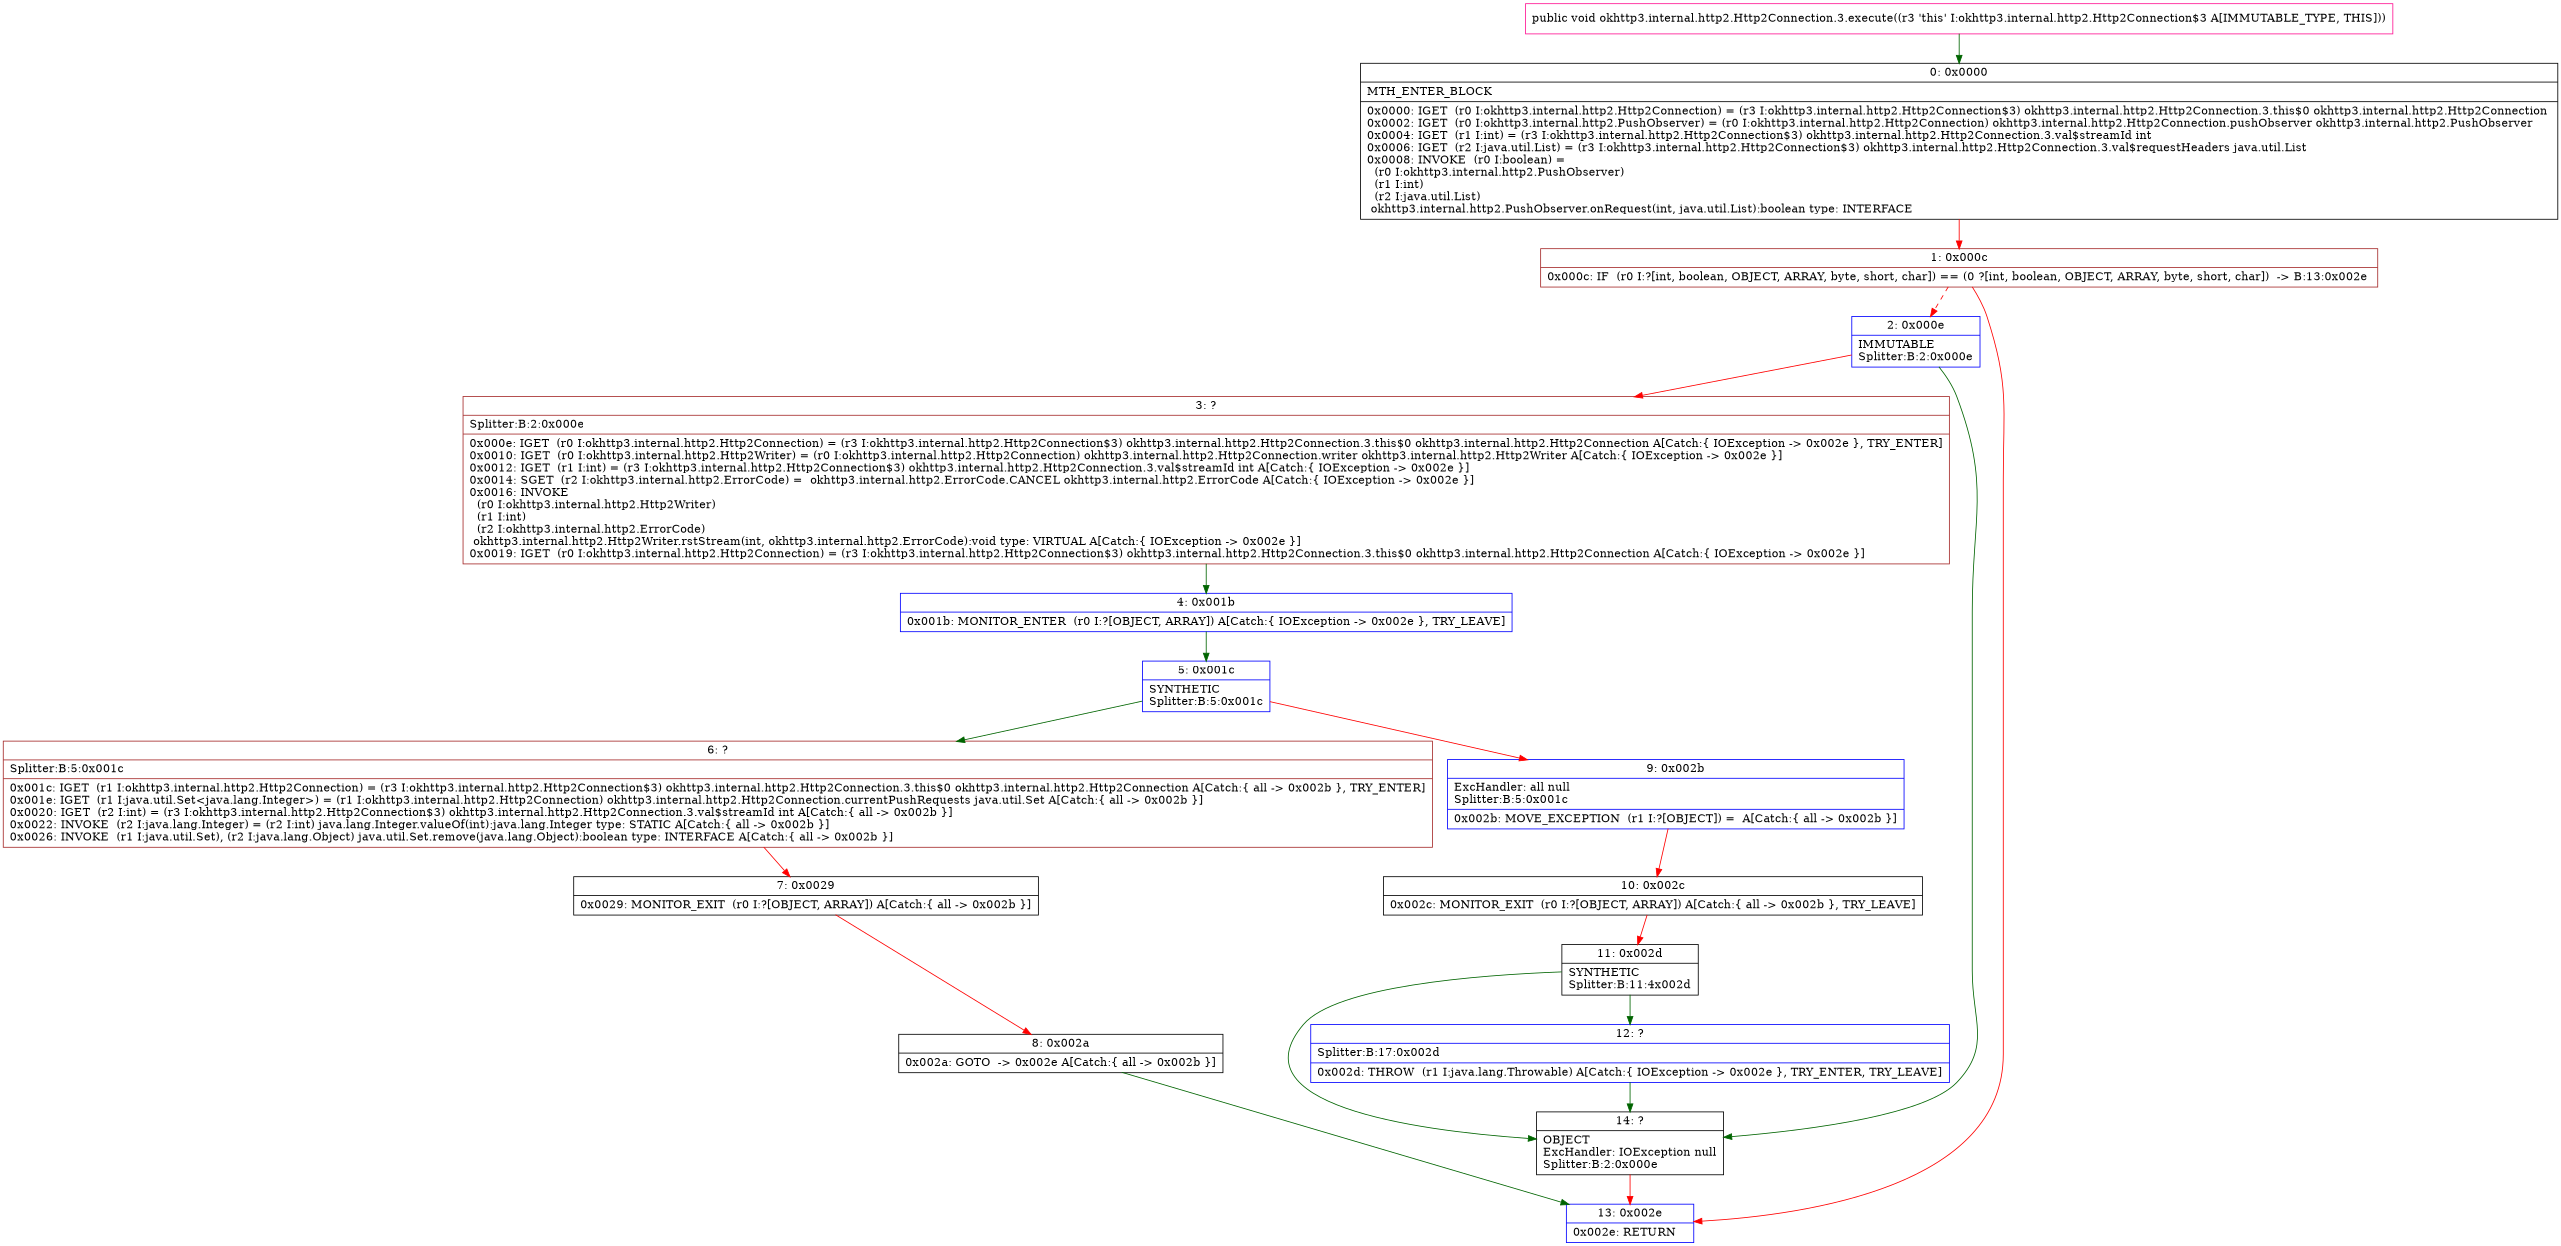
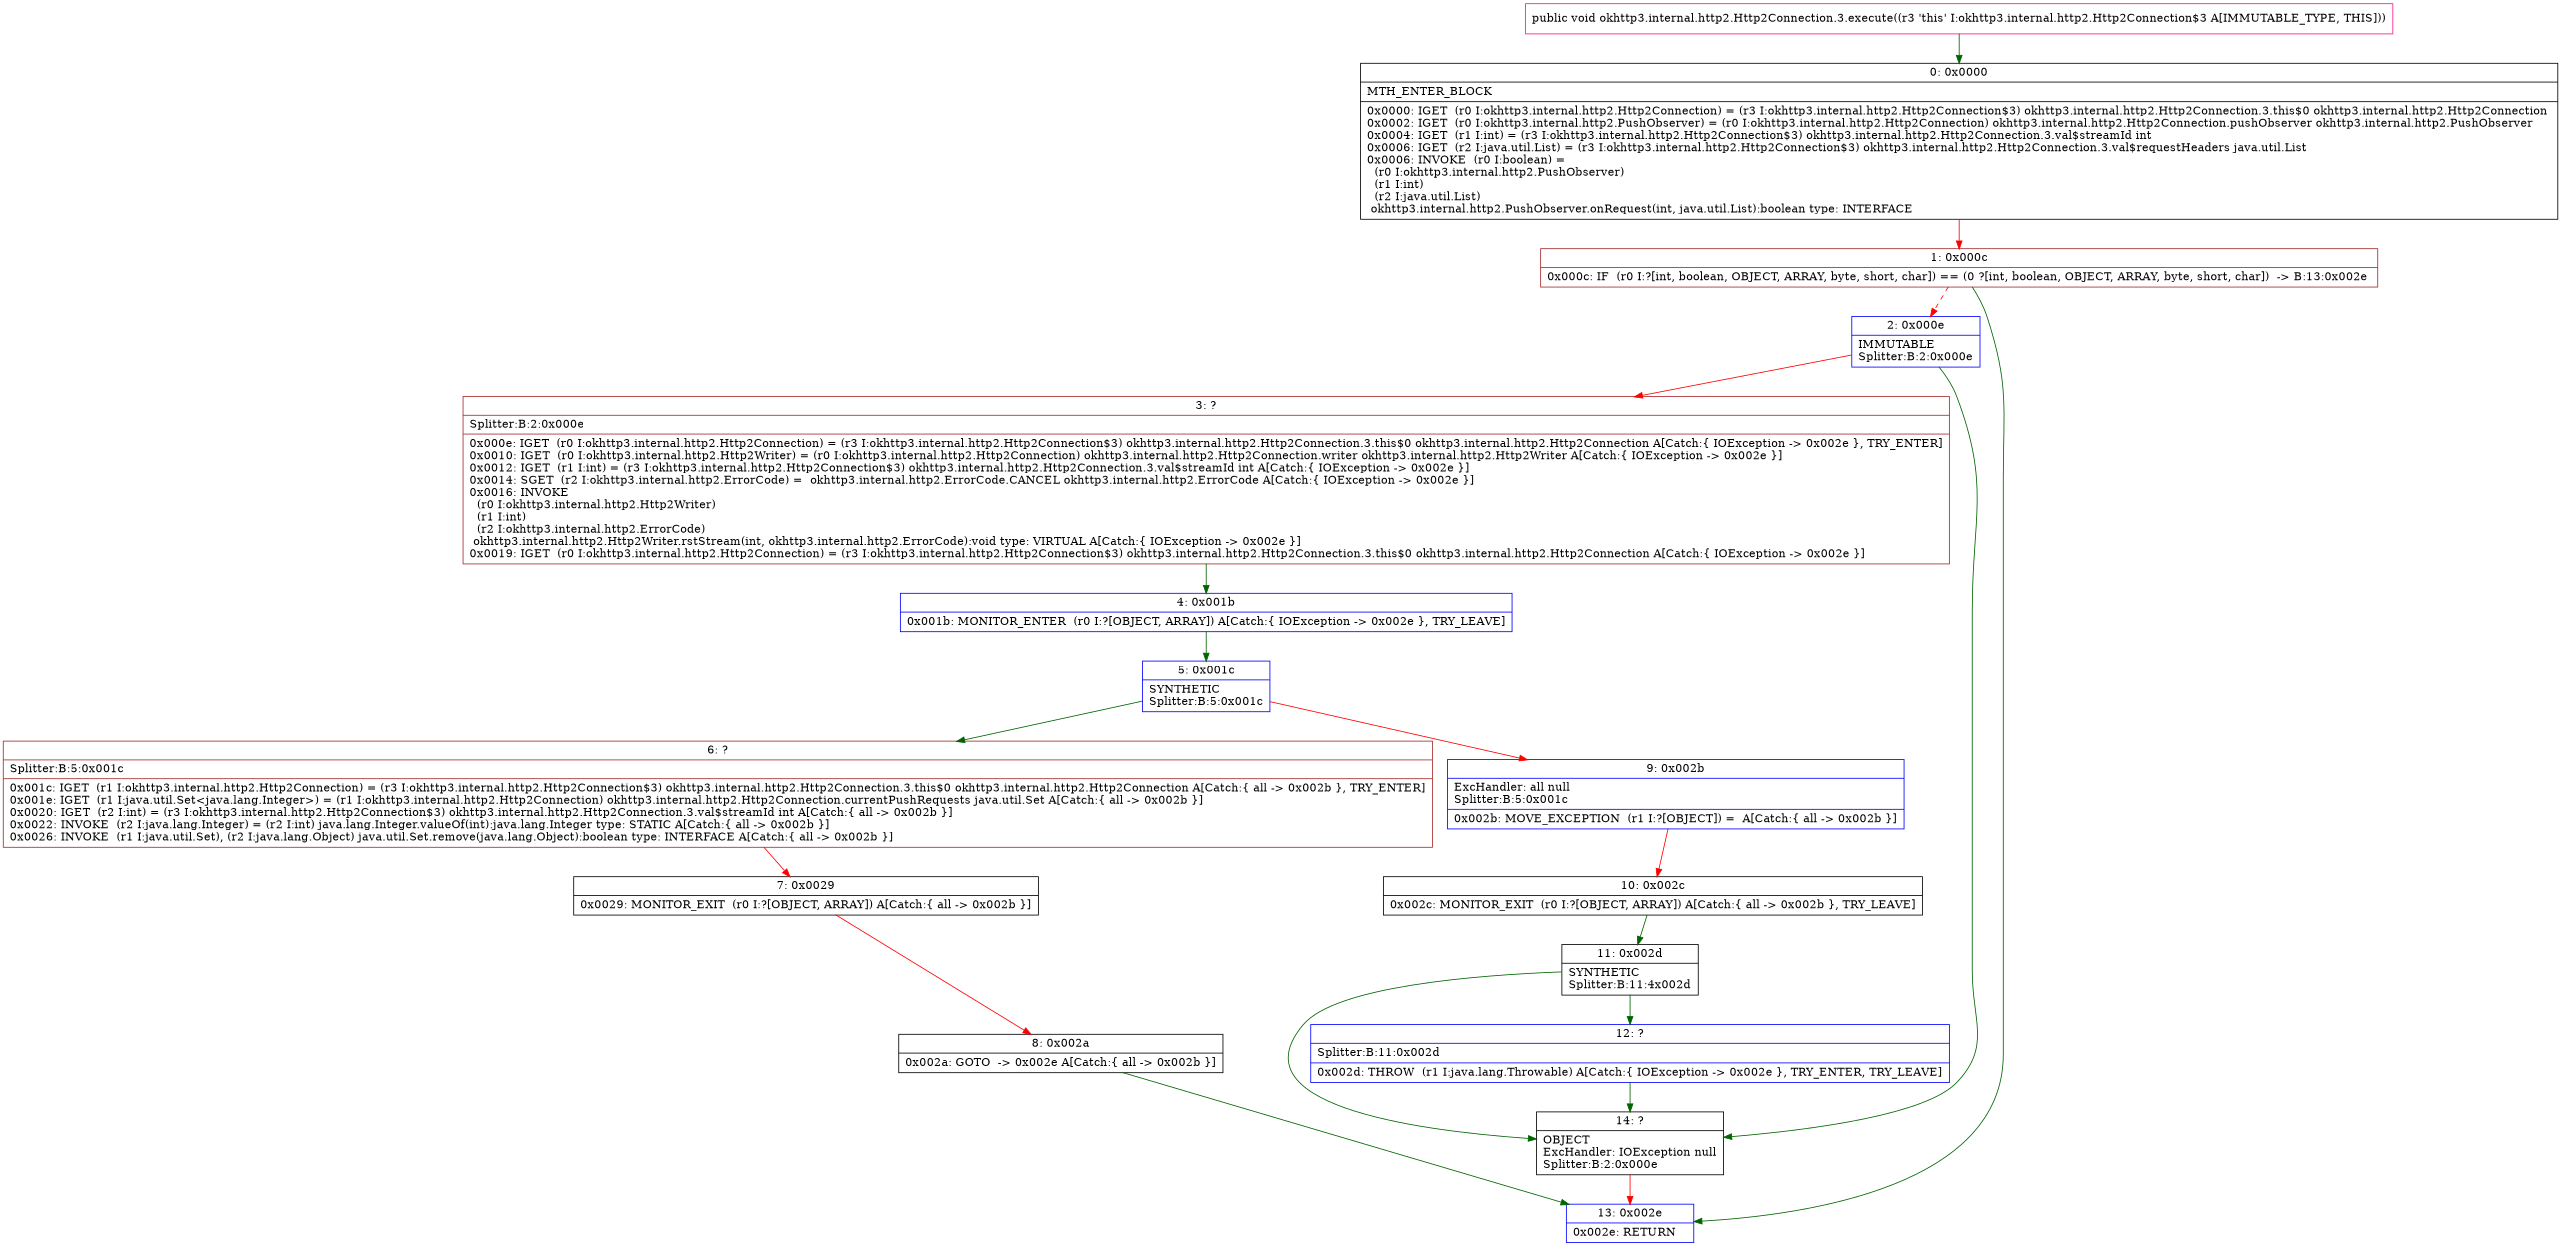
(1468, 160) -> (1468, 160)
(2003, 856) -> (2003, 856)
(1644, 926) -> (1644, 926)
(1379, 1053) -> (1379, 1053)
